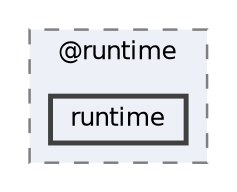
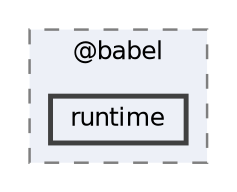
(118, 53) -> (118, 53)
